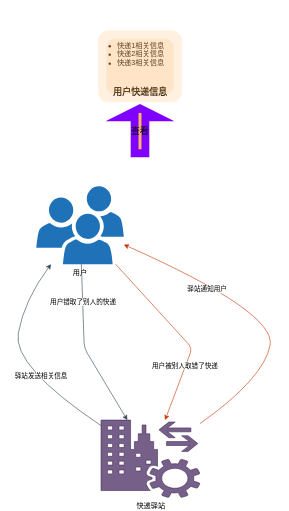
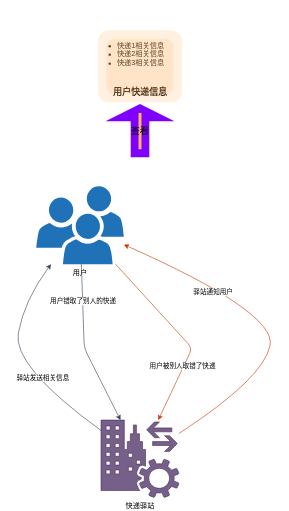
(151, 459) -> (140, 459)
